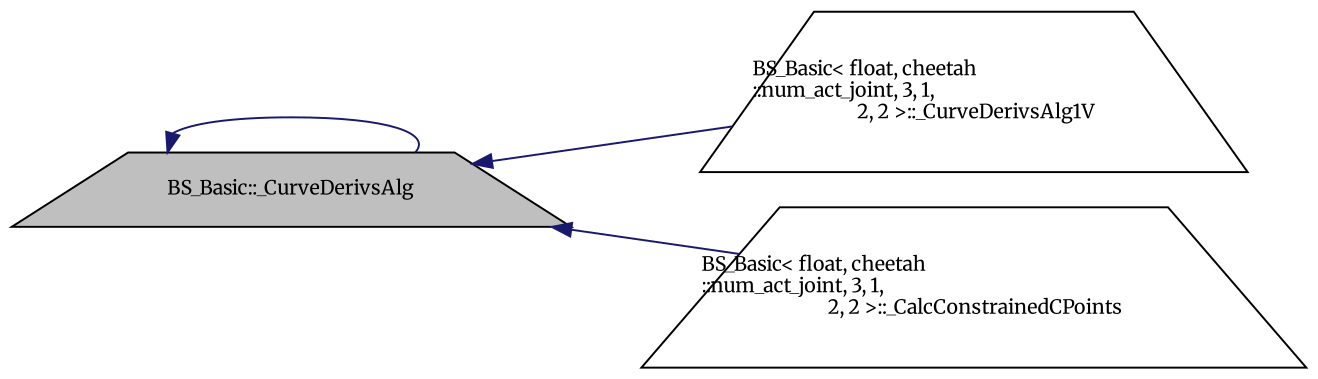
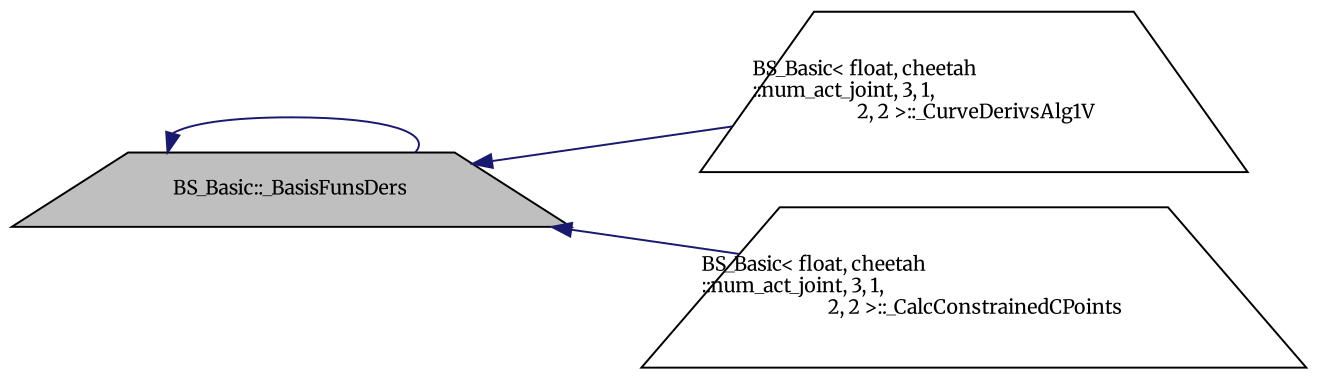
(291, 190) -> (291, 190)
